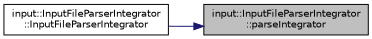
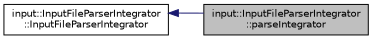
(181, 26) -> (191, 13)
